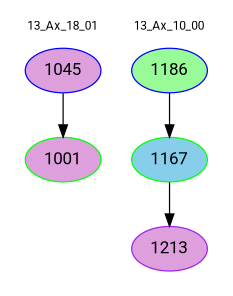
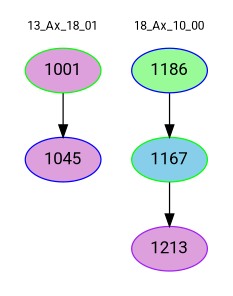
(170, 27) -> (170, 27)
(63, 109) -> (63, 109)
